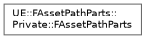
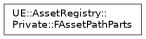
(73, 19) -> (73, 19)
